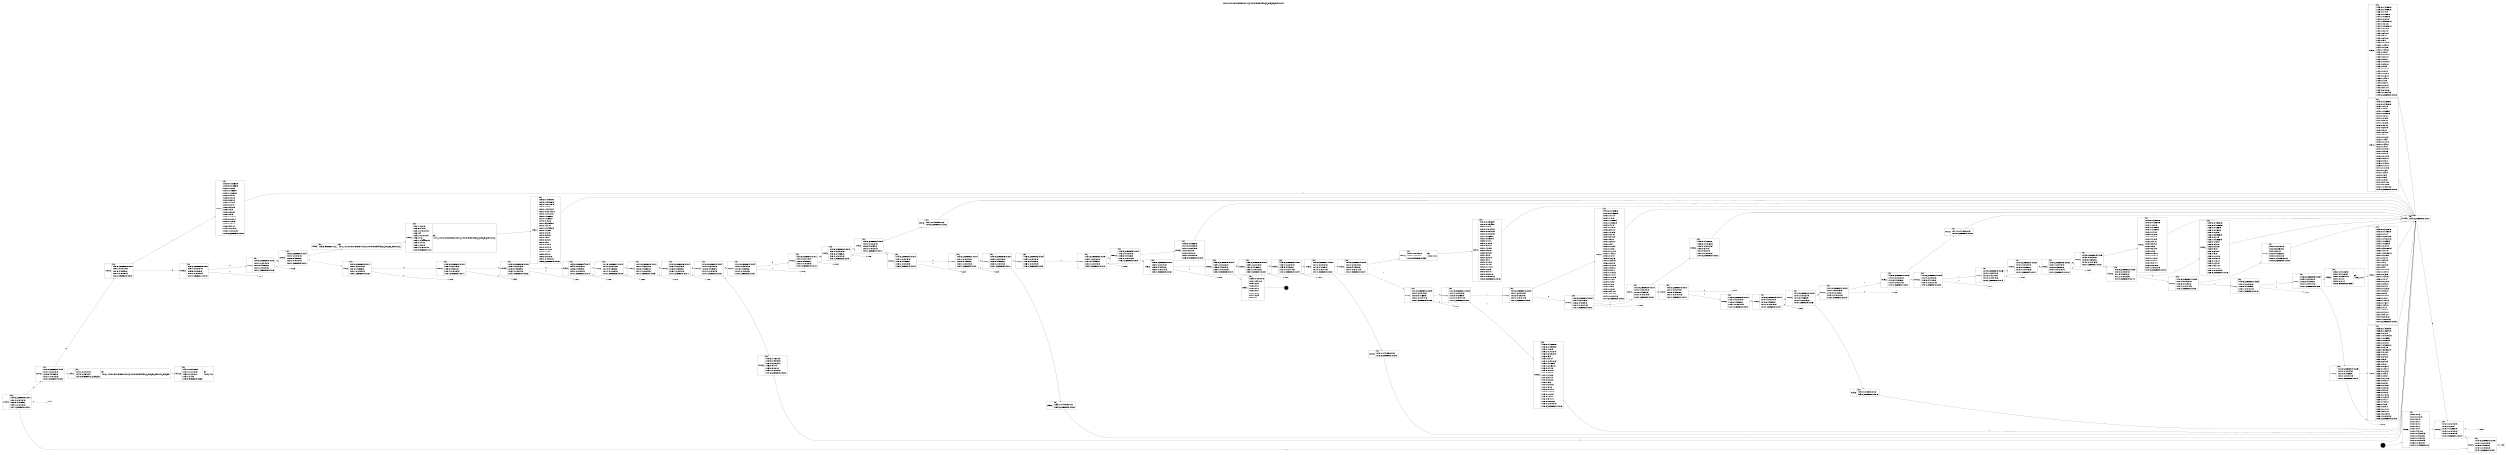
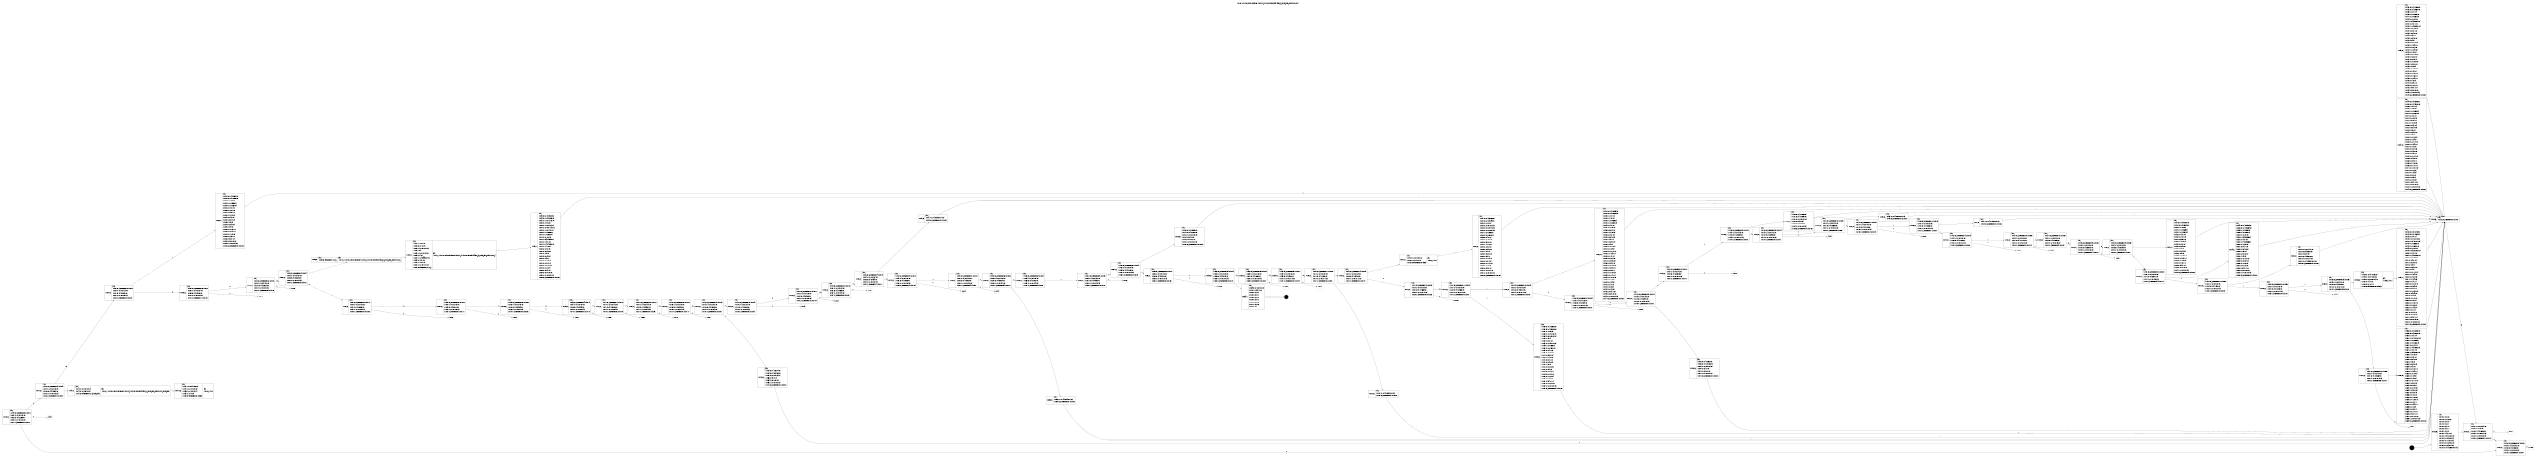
none -> (1799, 221)
